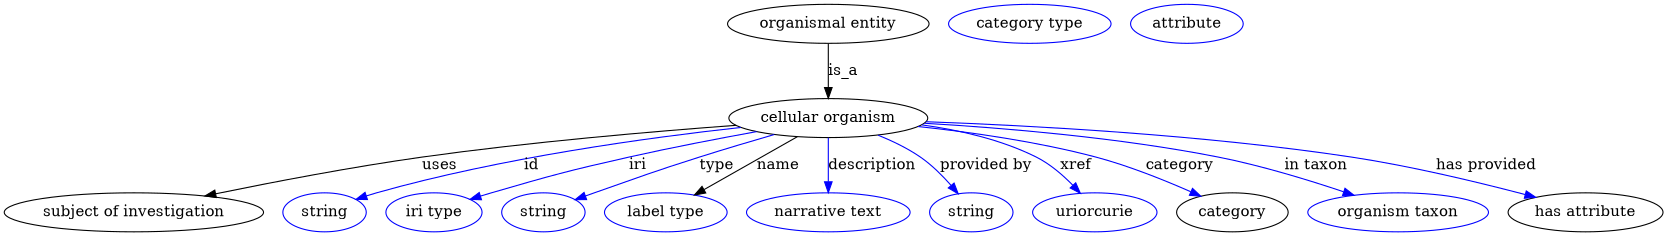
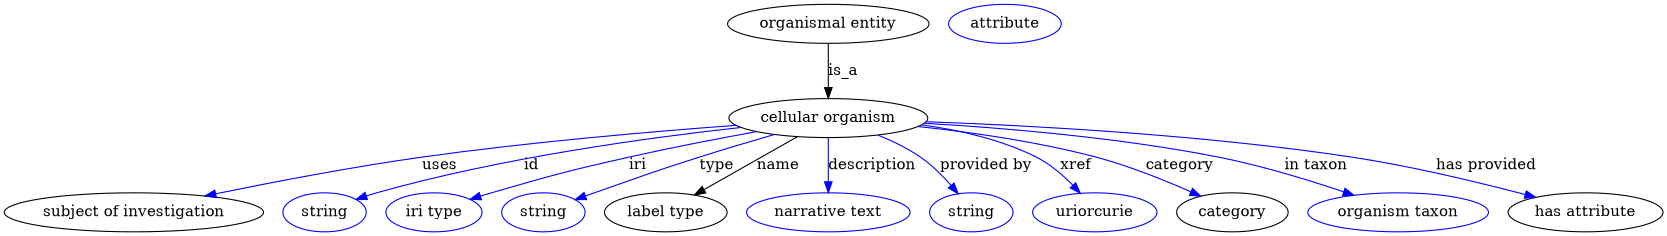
(1030, 24) -> none
(475, 150) -> (475, 150)
(666, 212) -> (666, 212)
